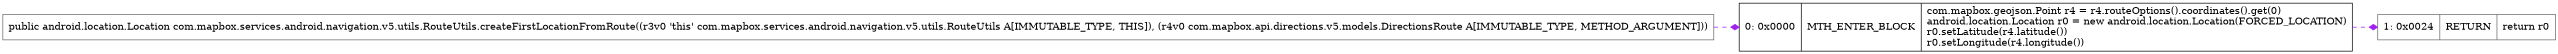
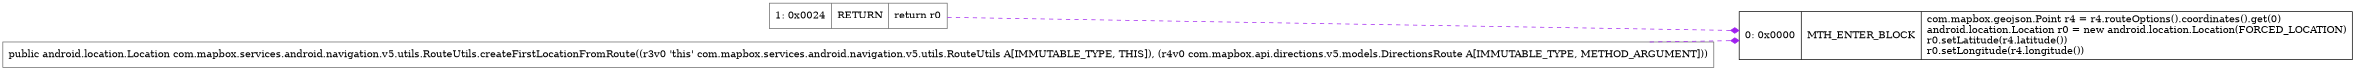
(2361, 27) -> (1339, 24)
